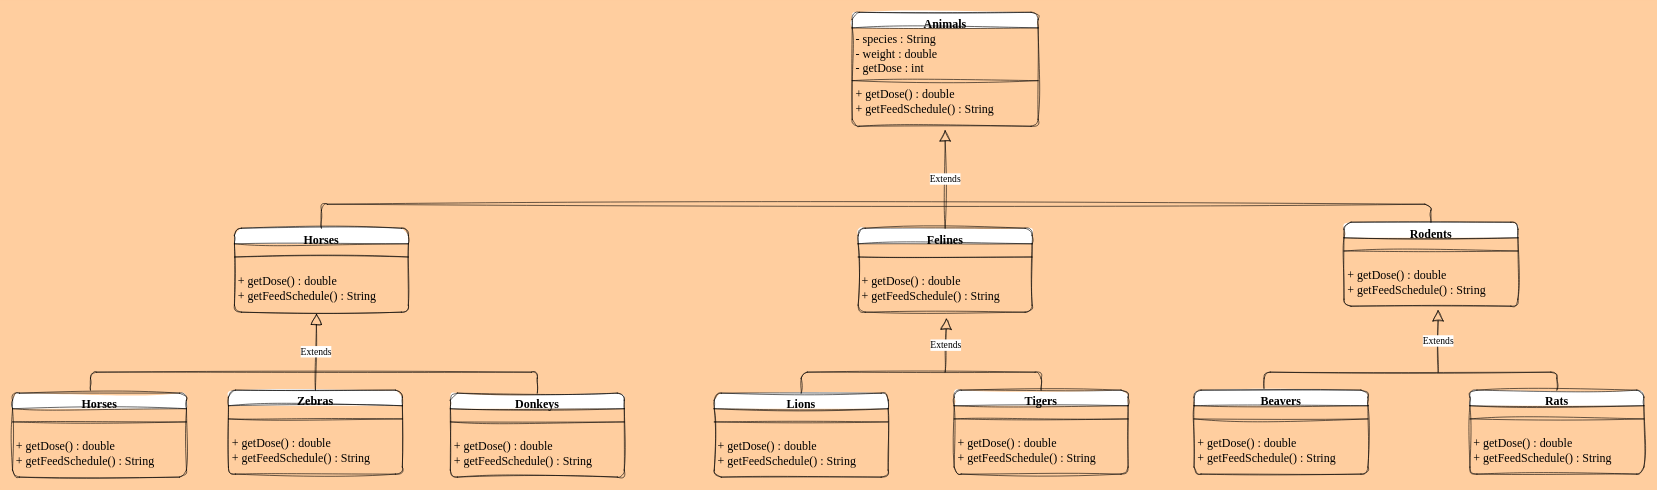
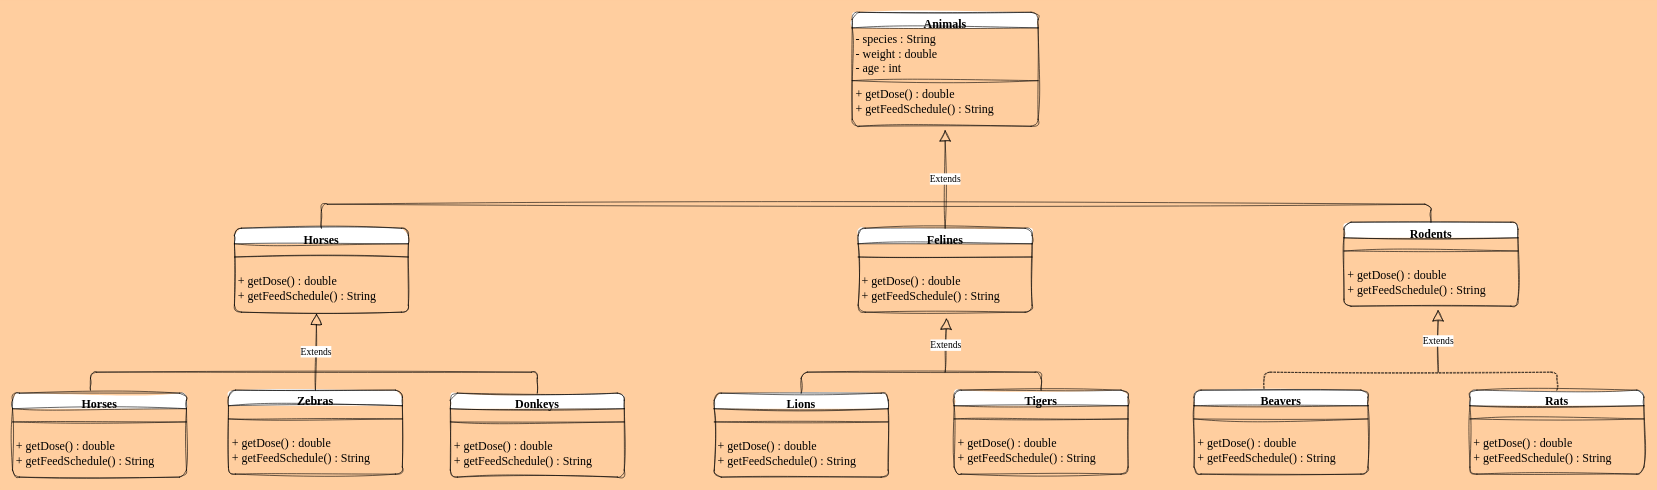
(907, 54) -> (907, 54)
(1421, 372) -> (1421, 372)
